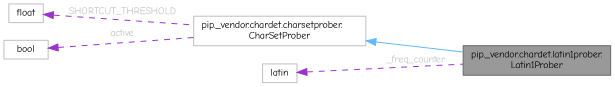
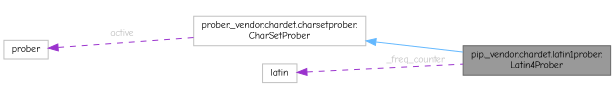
(26, 13) -> none
(280, 31) -> (280, 31)
(26, 50) -> (26, 50)
(537, 60) -> (537, 60)
